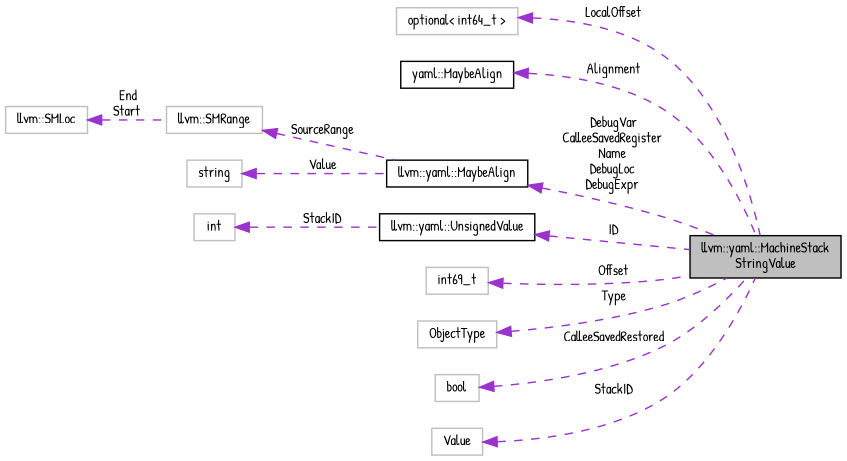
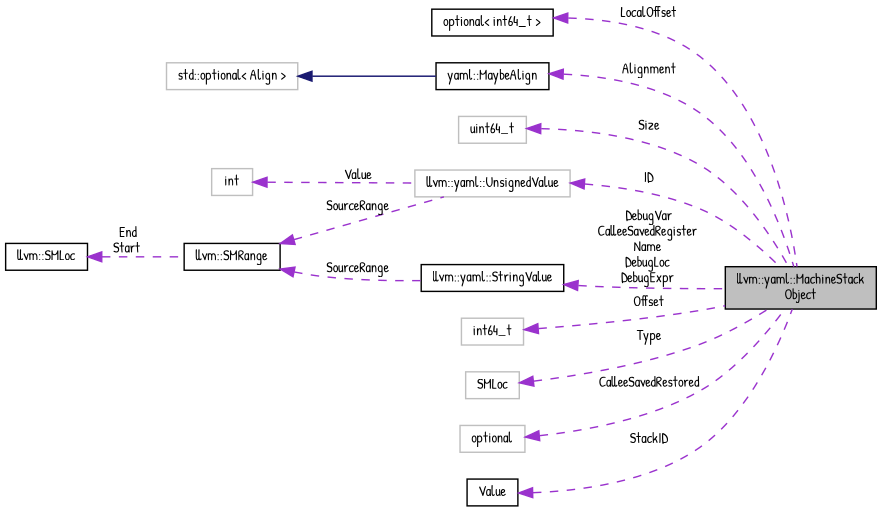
(457, 21) -> (492, 23)
none -> (232, 76)
(47, 120) -> (47, 257)
(214, 120) -> (232, 257)
none -> (492, 130)
(214, 174) -> none
(457, 174) -> (492, 278)
none -> (369, 218)
(321, 219) -> (356, 176)
(457, 227) -> (492, 183)
(766, 257) -> (801, 288)
(457, 281) -> (492, 332)
(457, 334) -> (492, 385)
(457, 388) -> (492, 439)
(457, 442) -> (492, 492)
